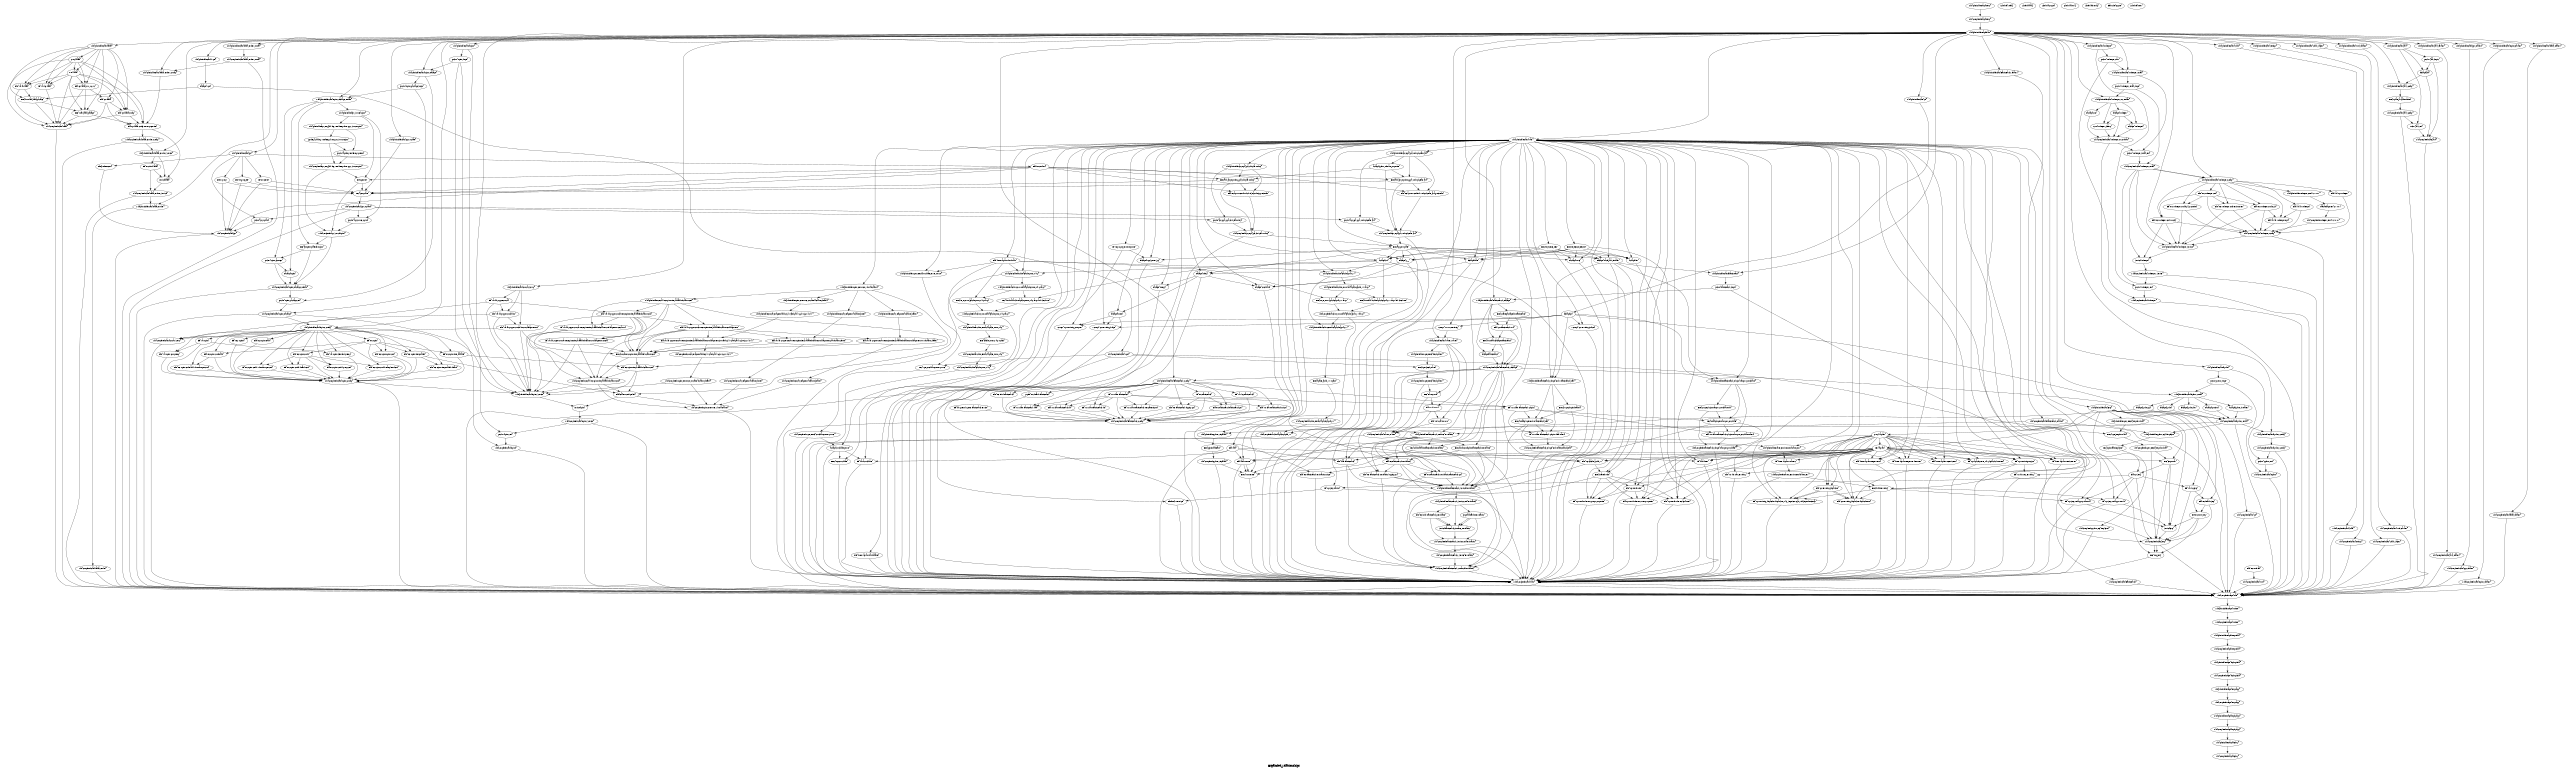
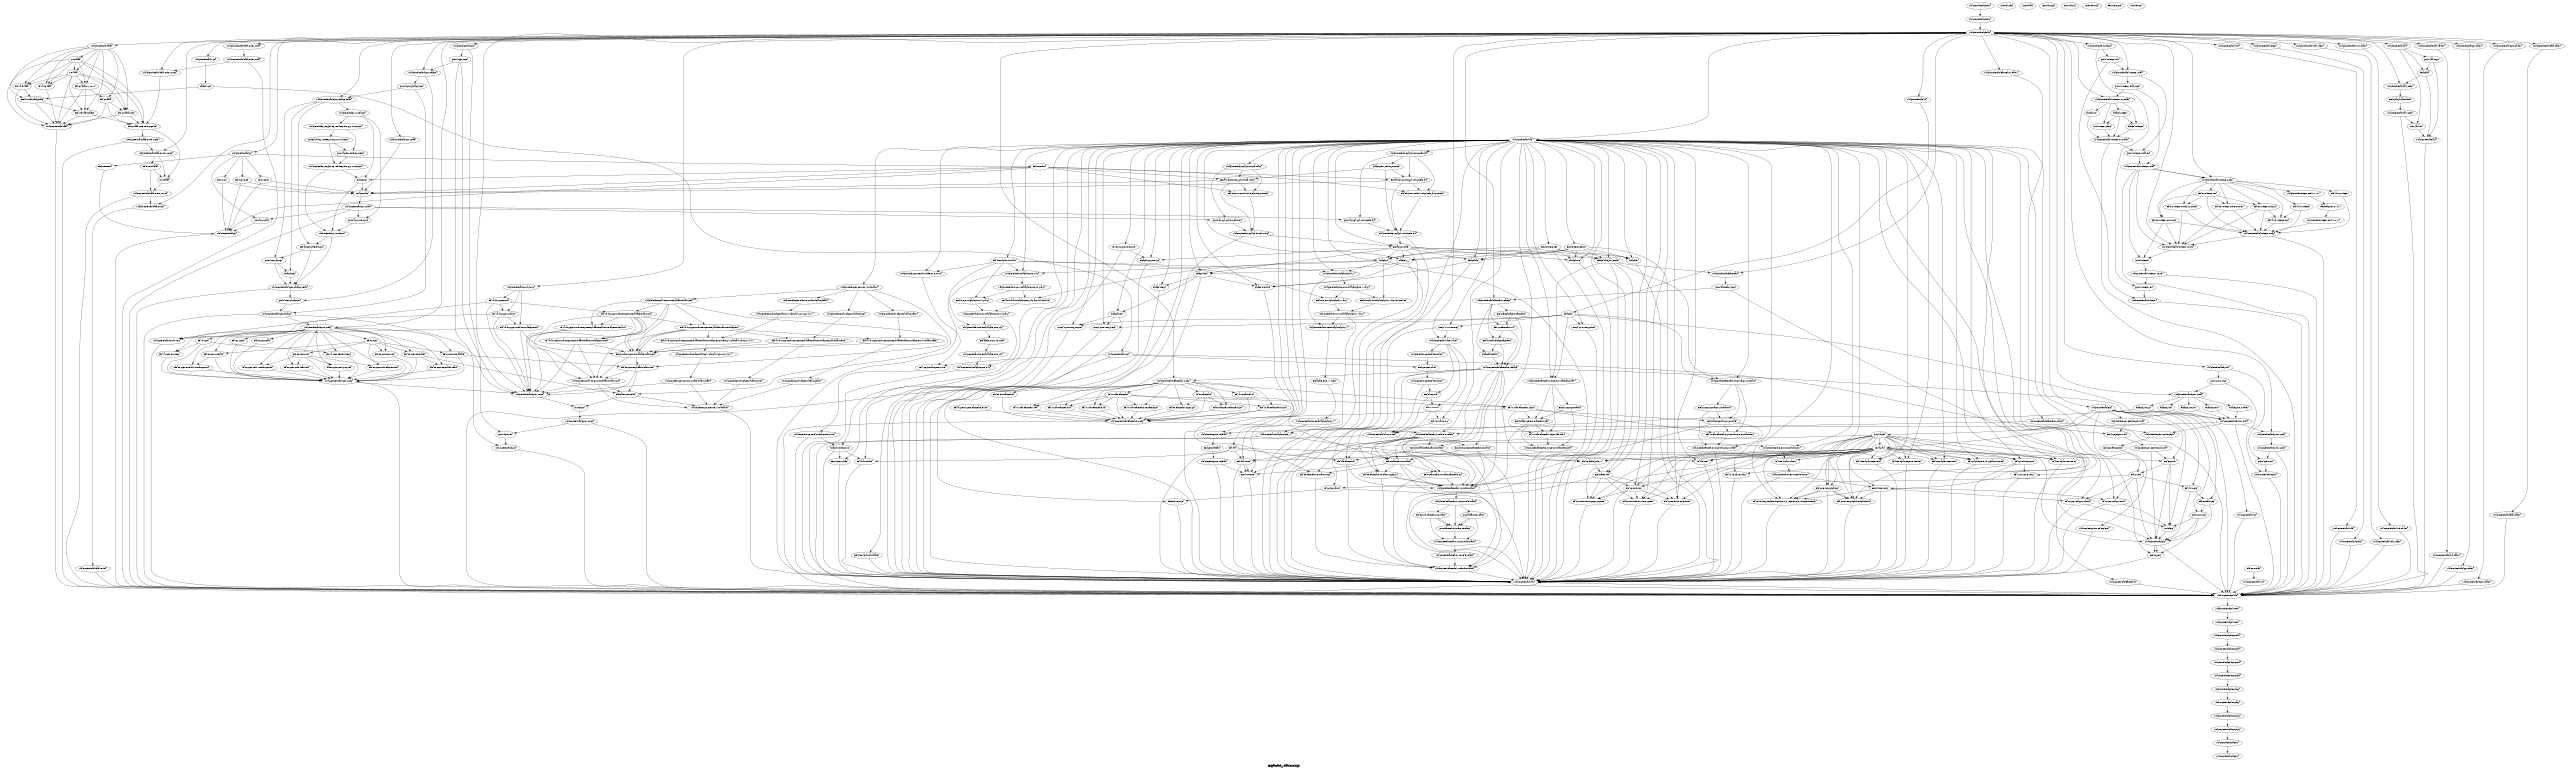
(309, 340) -> (310, 342)
(1038, 395) -> none
none -> (1356, 444)
